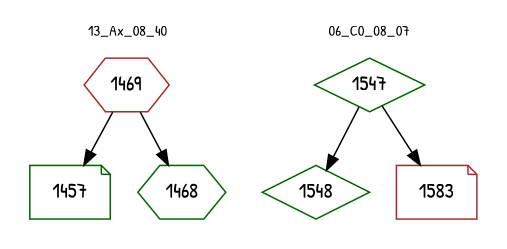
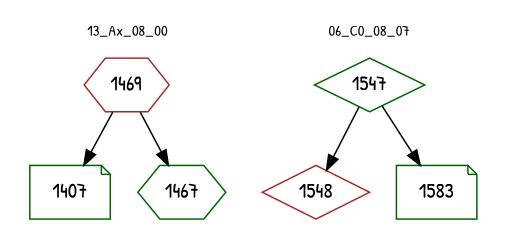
(128, 32) -> (128, 32)
(70, 192) -> (70, 192)
(182, 192) -> (182, 192)
(316, 192) -> (316, 192)
(437, 192) -> (437, 192)
